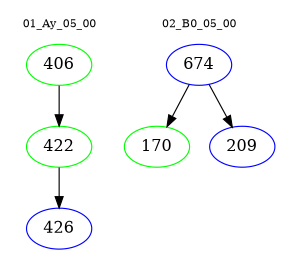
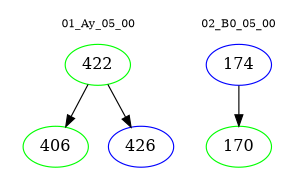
(199, 65) -> (239, 65)
(59, 100) -> (80, 100)
(242, 147) -> none
